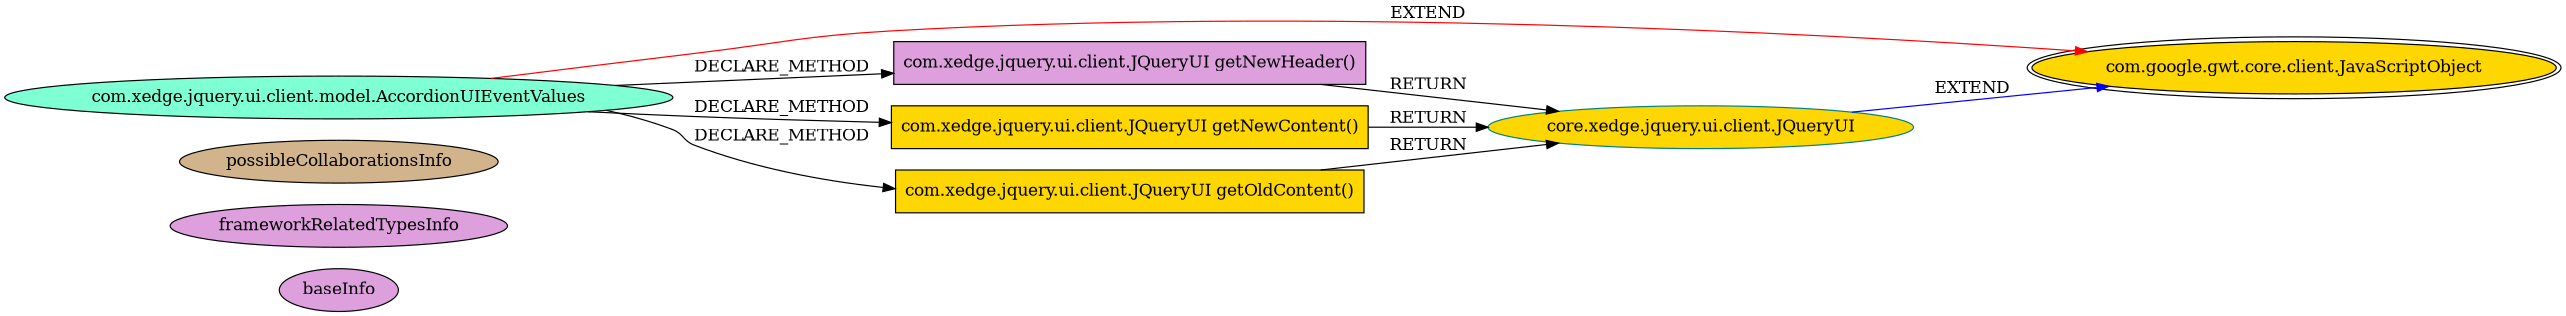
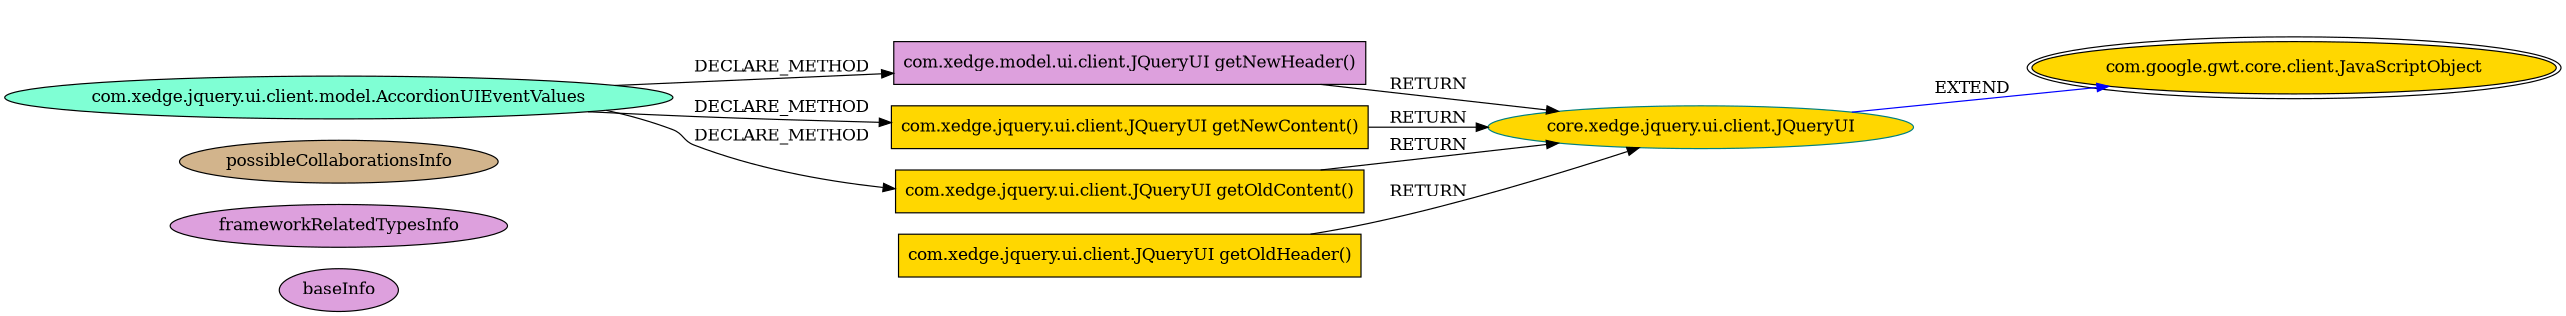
(1282, 21) -> none
(1130, 63) -> (1130, 63)
none -> (1130, 256)
